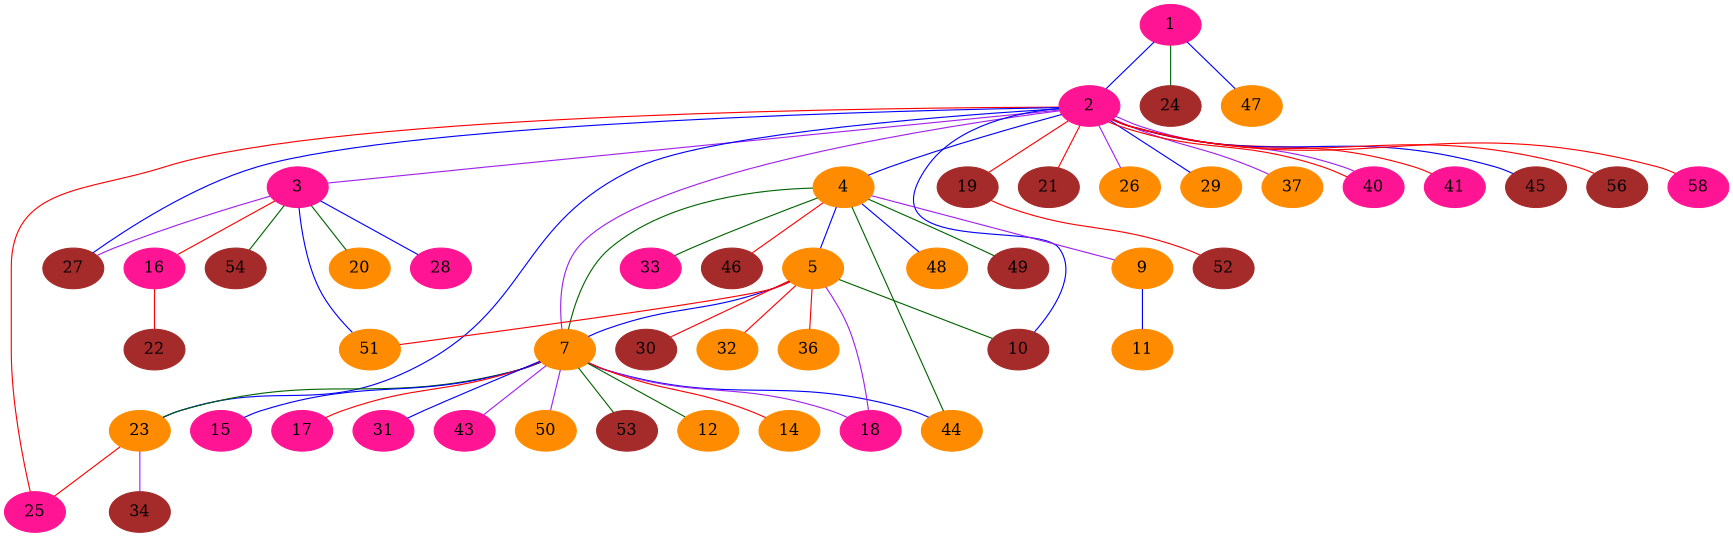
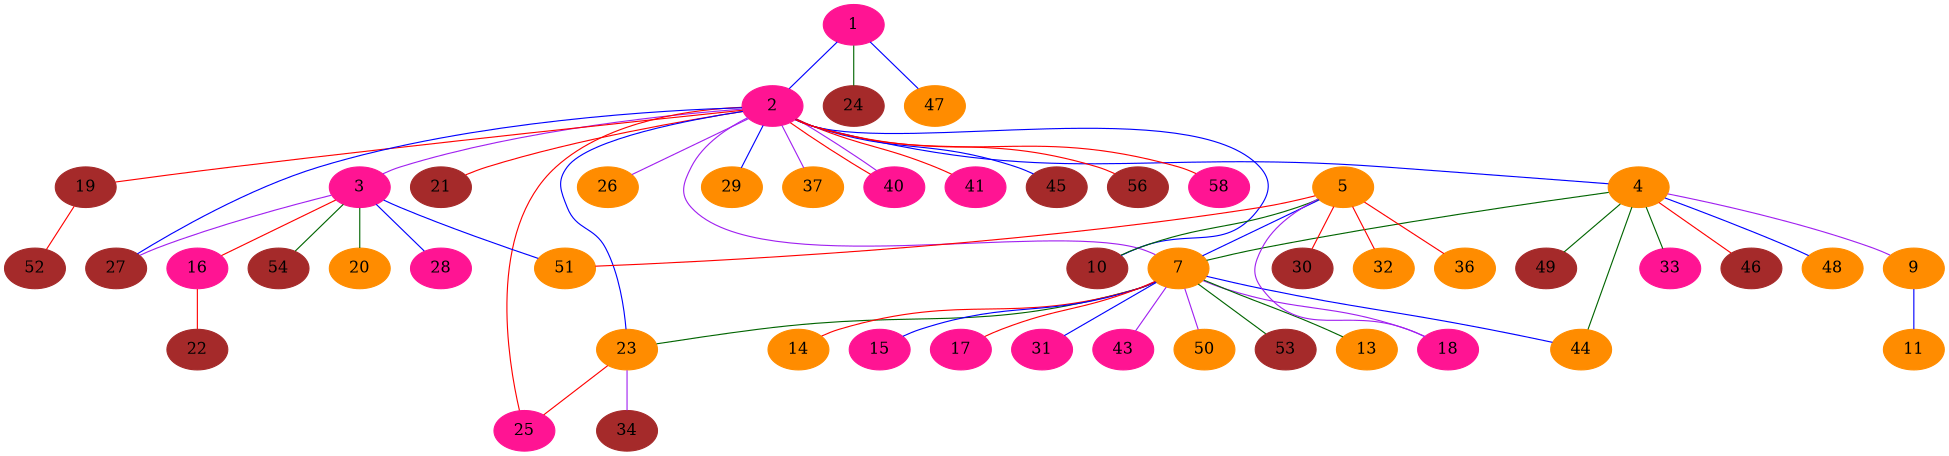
(828, 228) -> none
(708, 431) -> (1367, 350)
